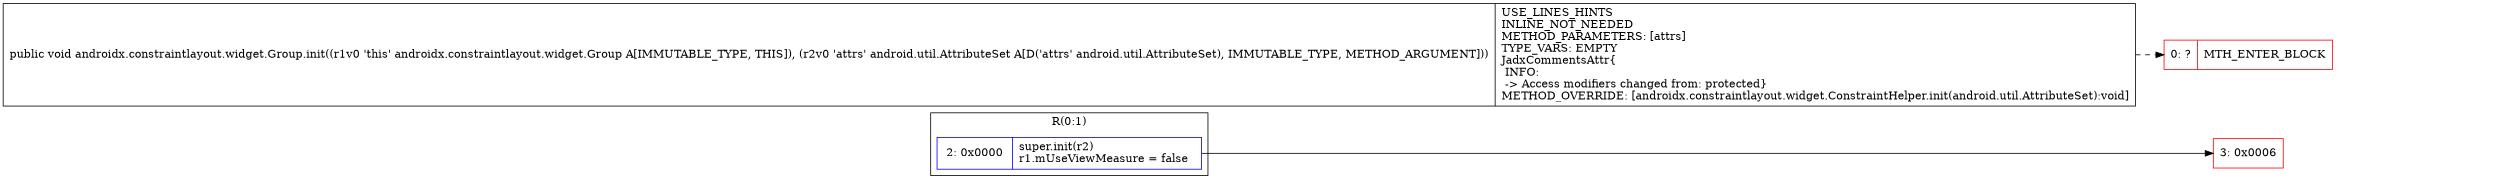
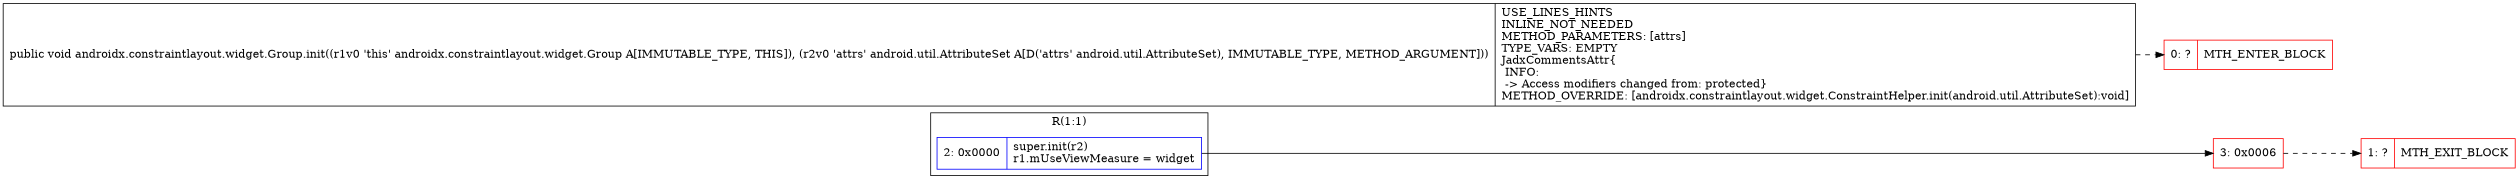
(1069, 122) -> (1069, 122)
none -> (2438, 153)
(1104, 159) -> (1104, 159)
